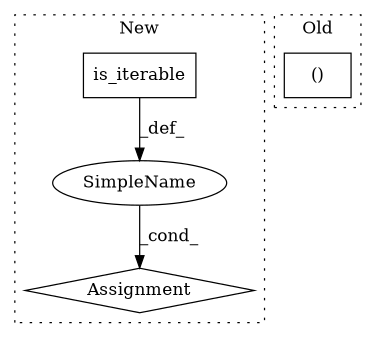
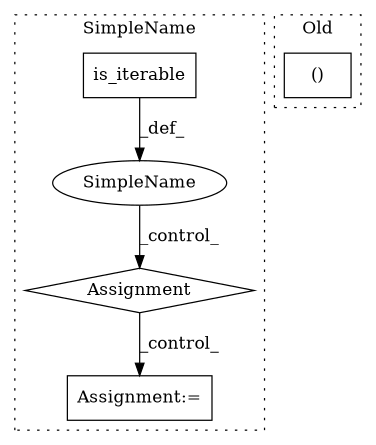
(140, 29) -> (140, 29)
(169, 237) -> (179, 237)
none -> (140, 398)
